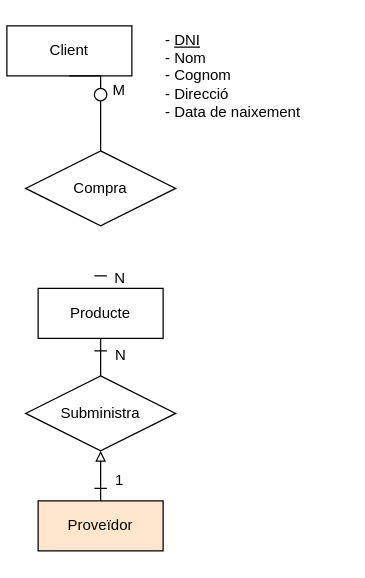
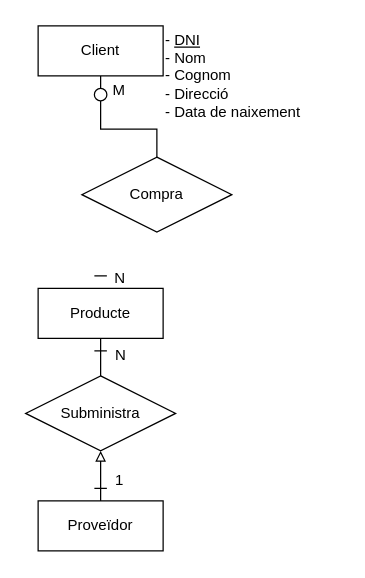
(69, 51) -> (101, 51)
(101, 188) -> (157, 194)
(101, 526) -> (101, 526)
